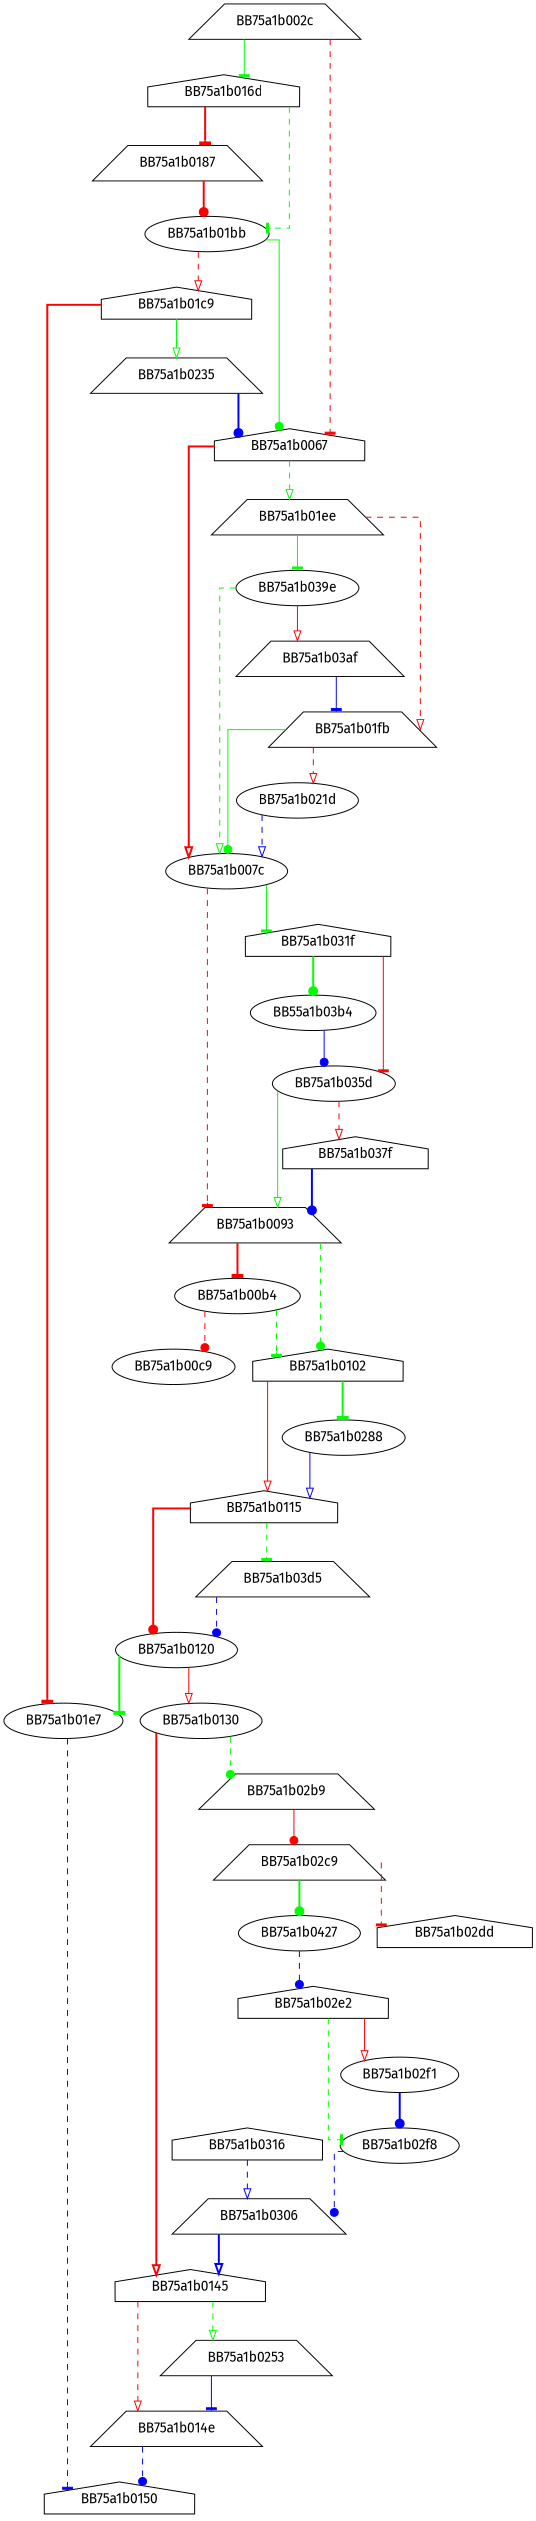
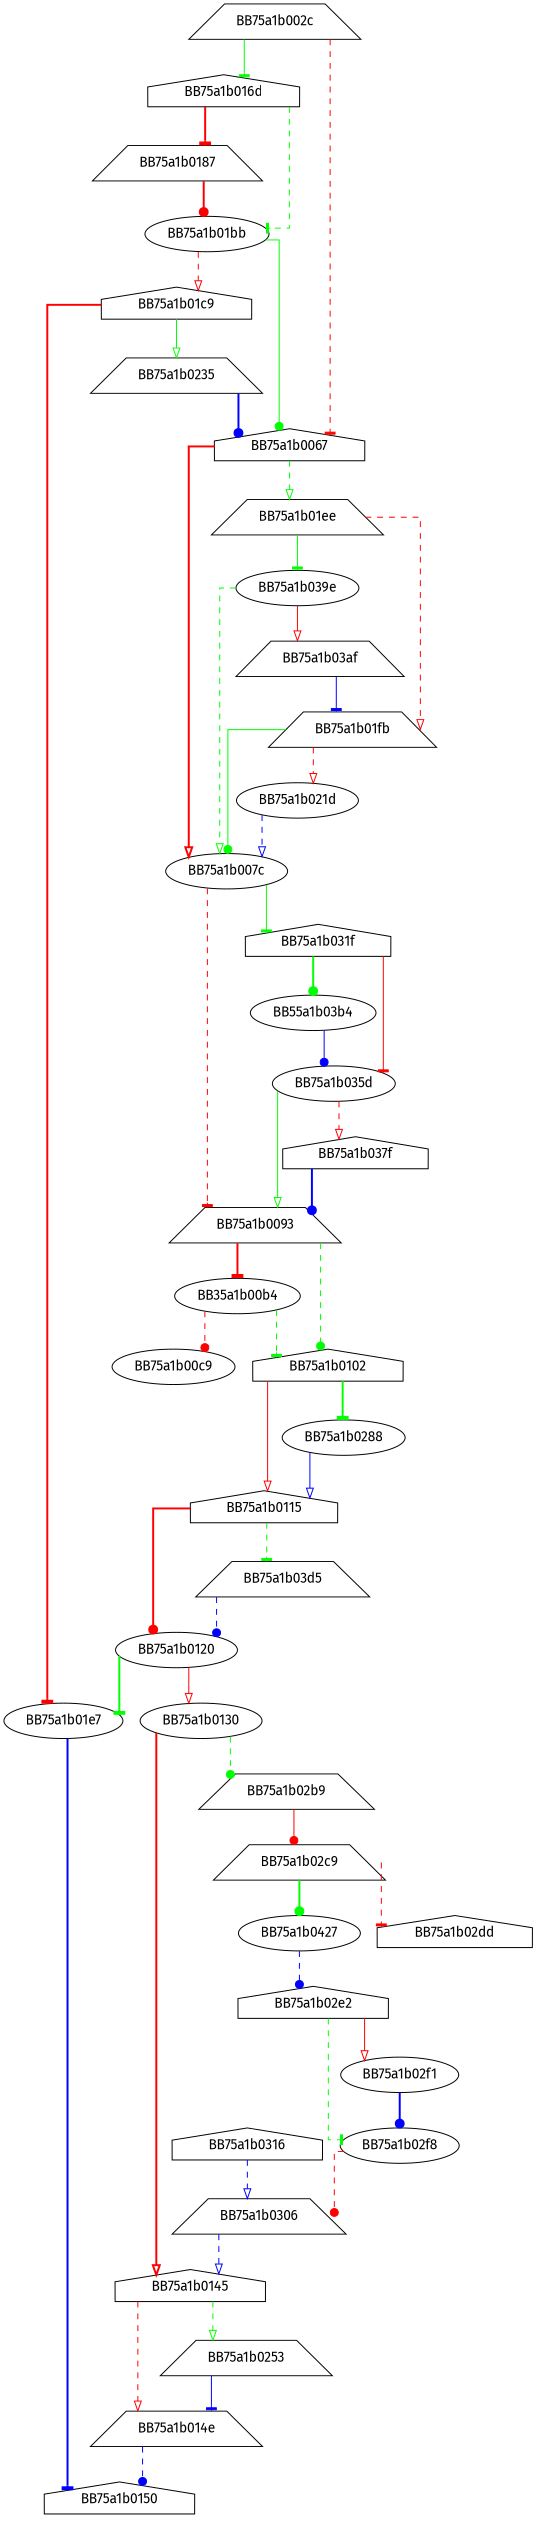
(237, 1296) -> (237, 1296)
(68, 2112) -> (68, 2112)
(334, 2175) -> (334, 2175)
(219, 2249) -> (219, 2249)
